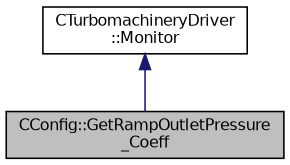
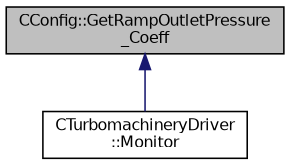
(145, 91) -> (145, 91)
